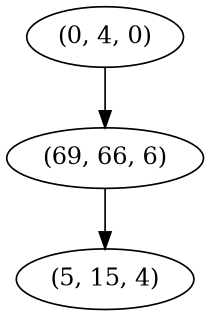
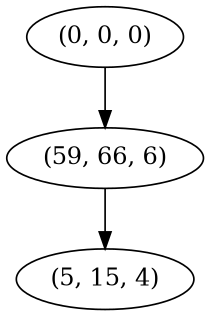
(105, 37) -> (105, 37)
(105, 158) -> (105, 158)
